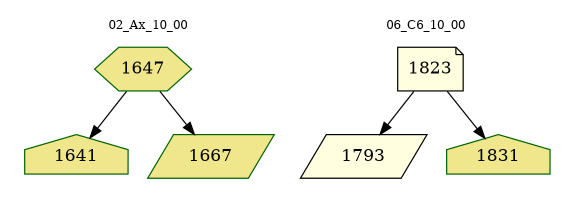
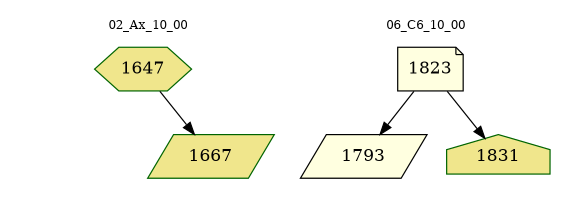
(76, 156) -> none
